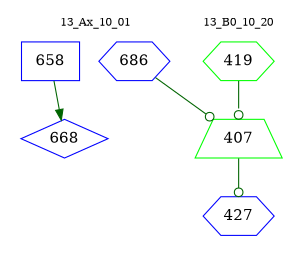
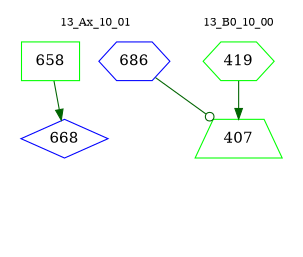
(239, 23) -> (239, 23)
(51, 61) -> (51, 61)
(239, 95) -> (239, 95)
(239, 216) -> none
